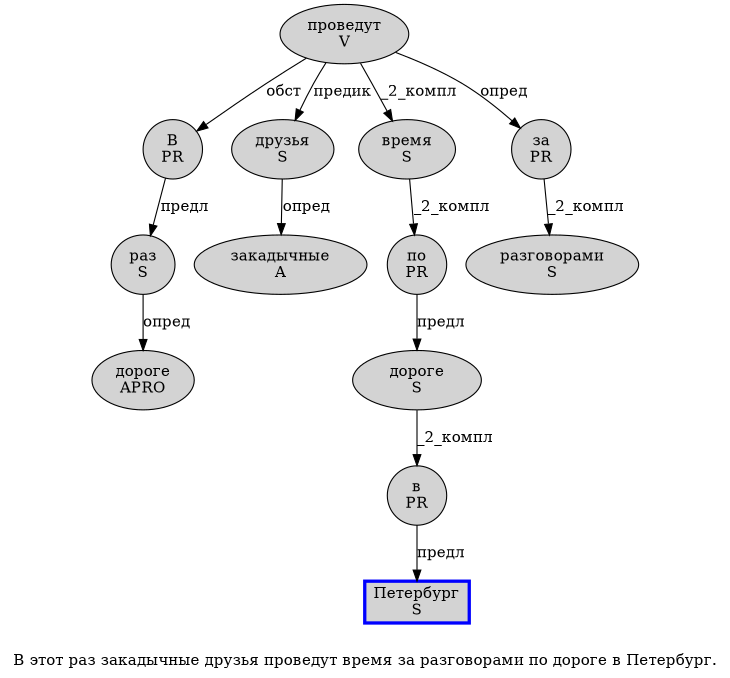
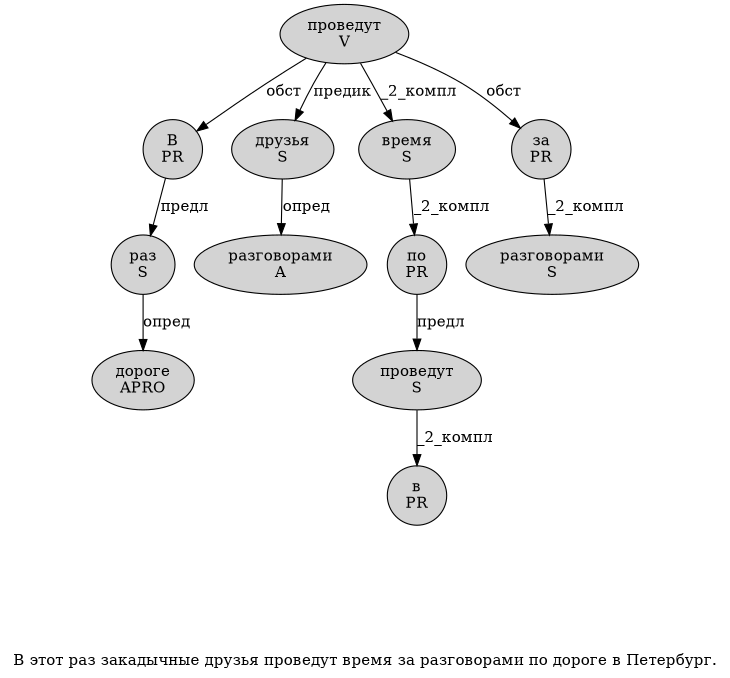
(504, 92) -> (504, 92)
(281, 265) -> (281, 265)
(417, 380) -> (417, 380)
(417, 602) -> none
